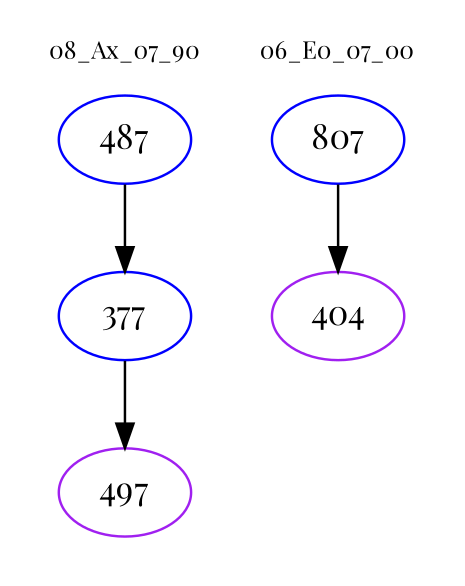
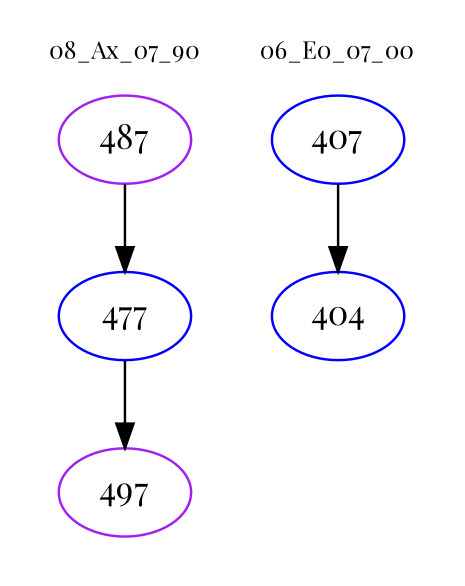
(125, 140) -> (125, 140)
(338, 140) -> (338, 140)
(125, 316) -> (125, 316)
(338, 316) -> (338, 316)
